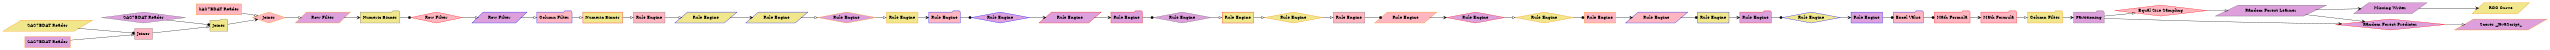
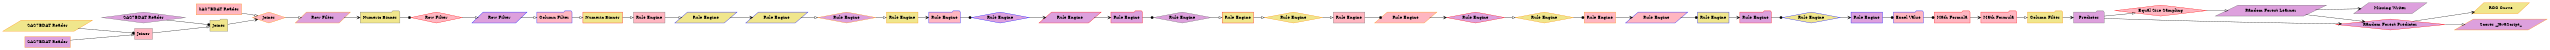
(2447, 8) -> (2442, 17)
(2089, 18) -> (2089, 18)
